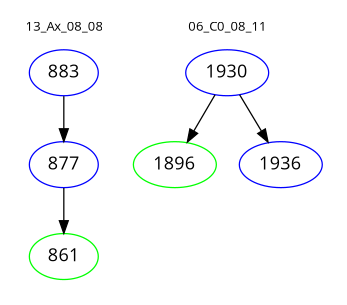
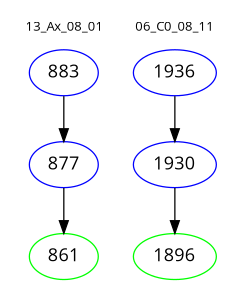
(64, 27) -> (64, 27)
(251, 113) -> (175, 112)
